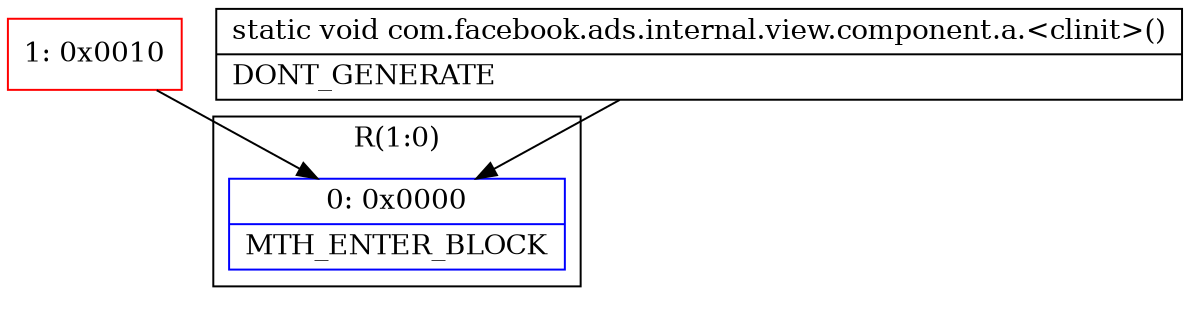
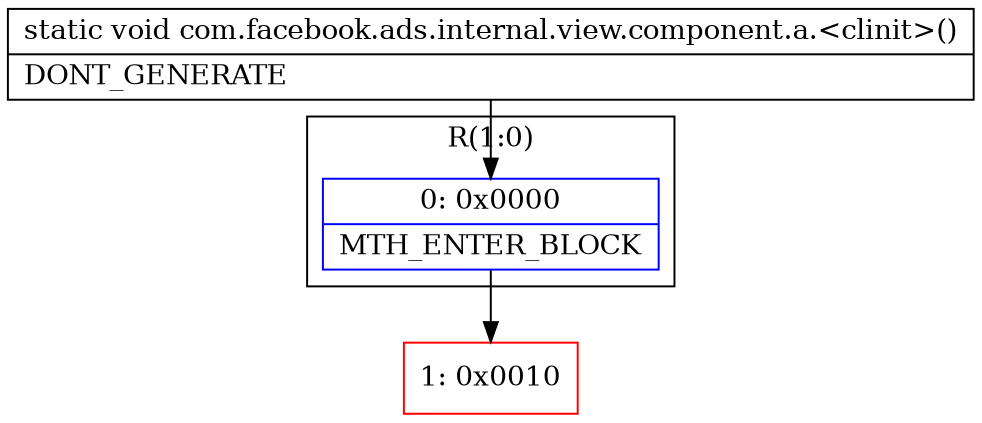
(228, 130) -> (491, 299)
